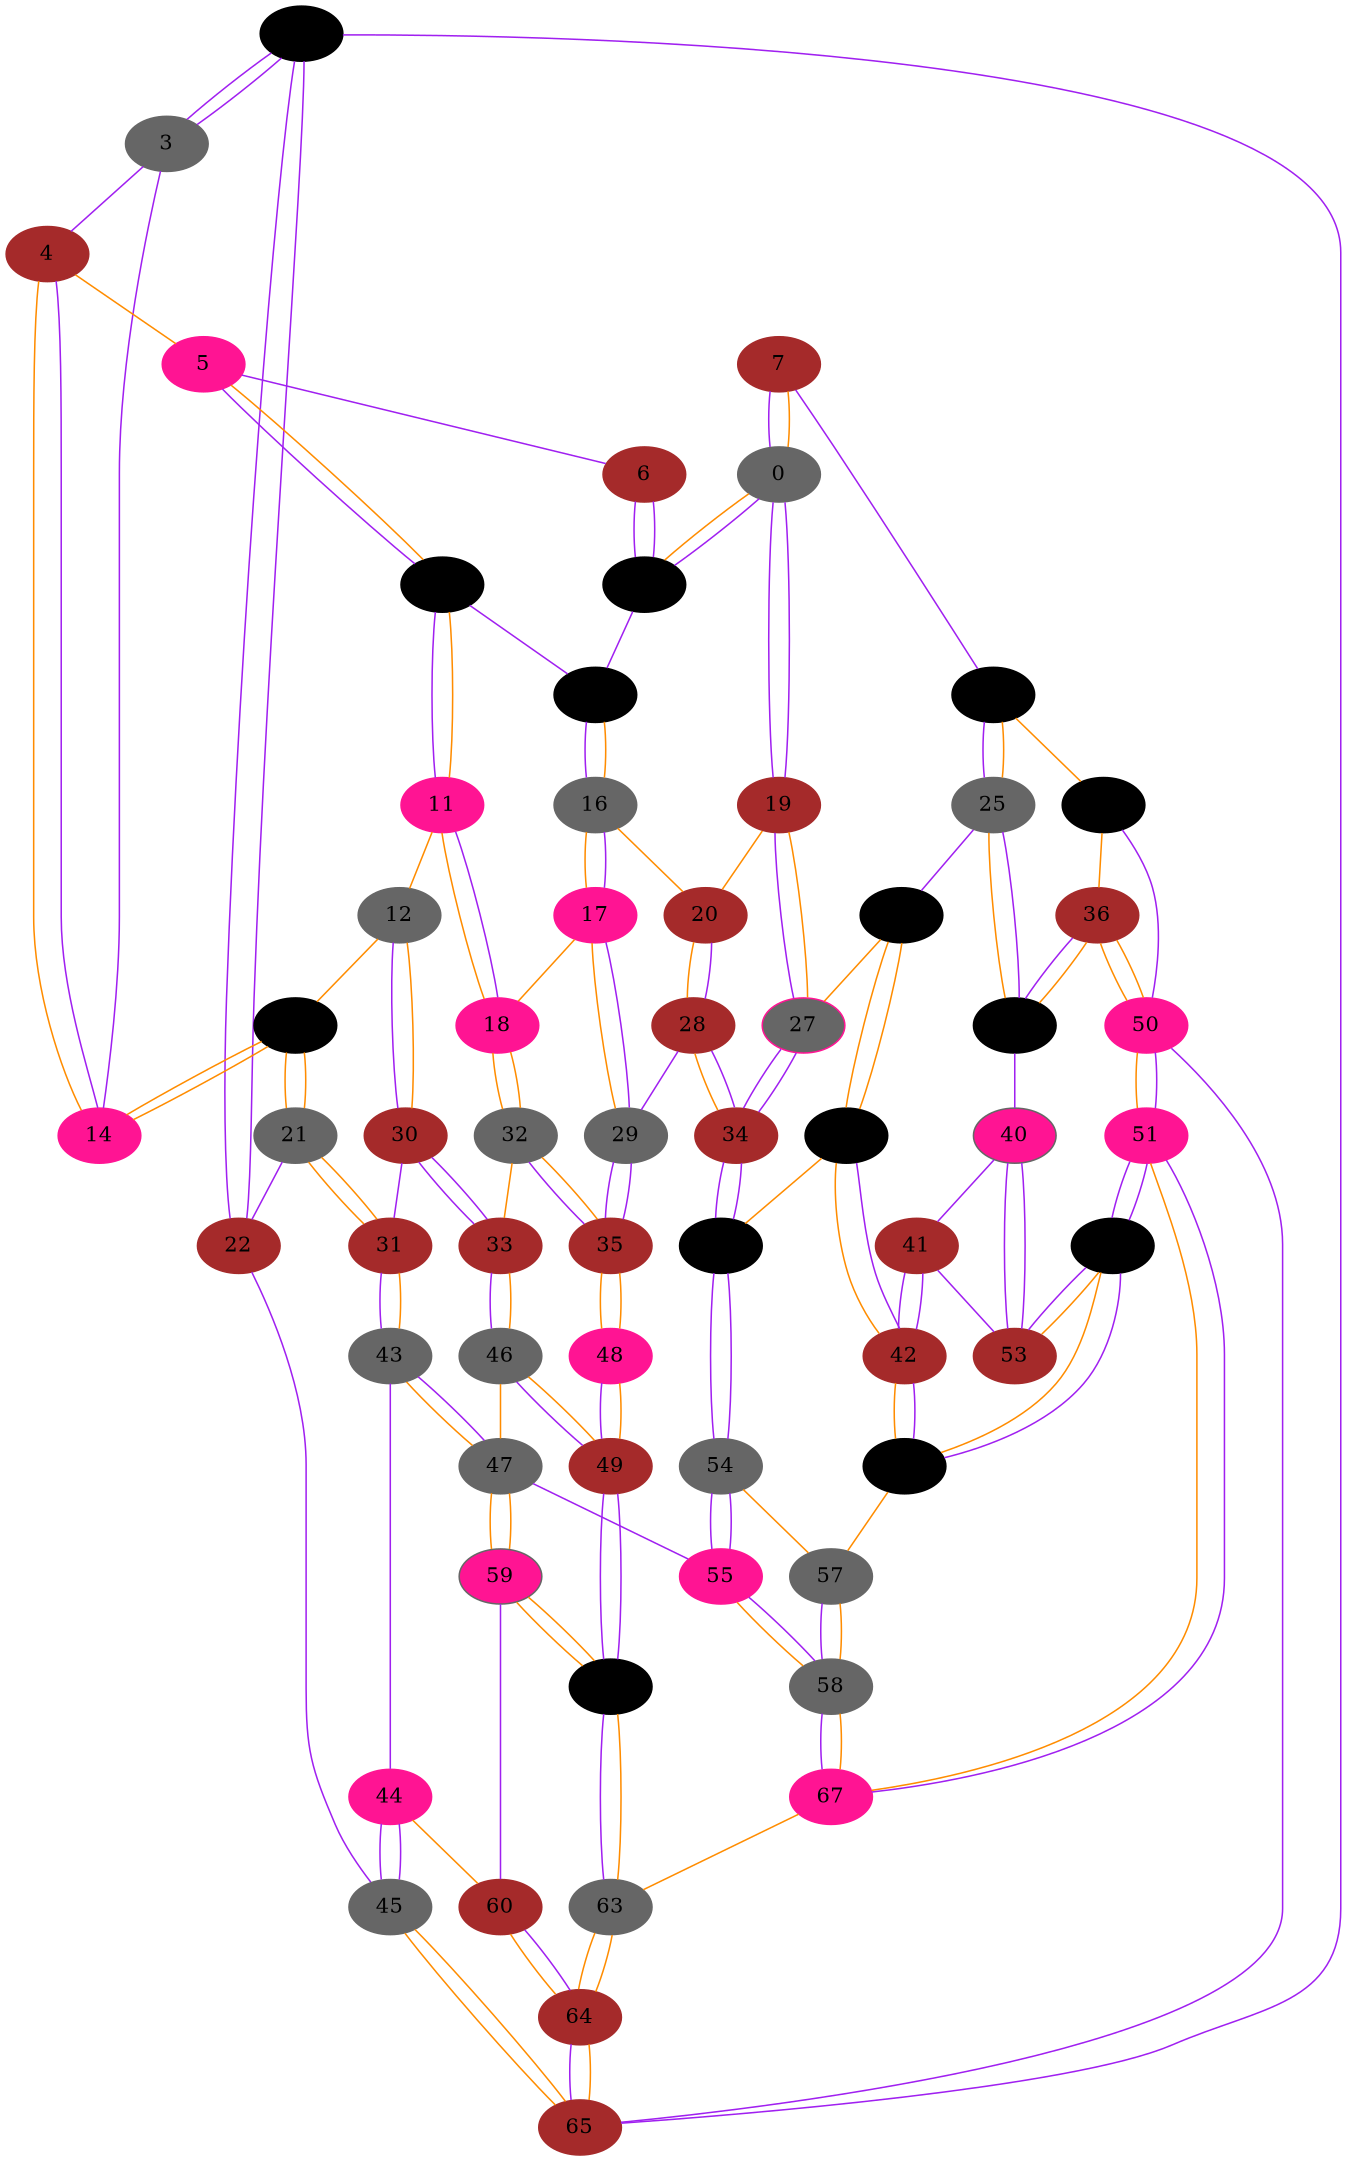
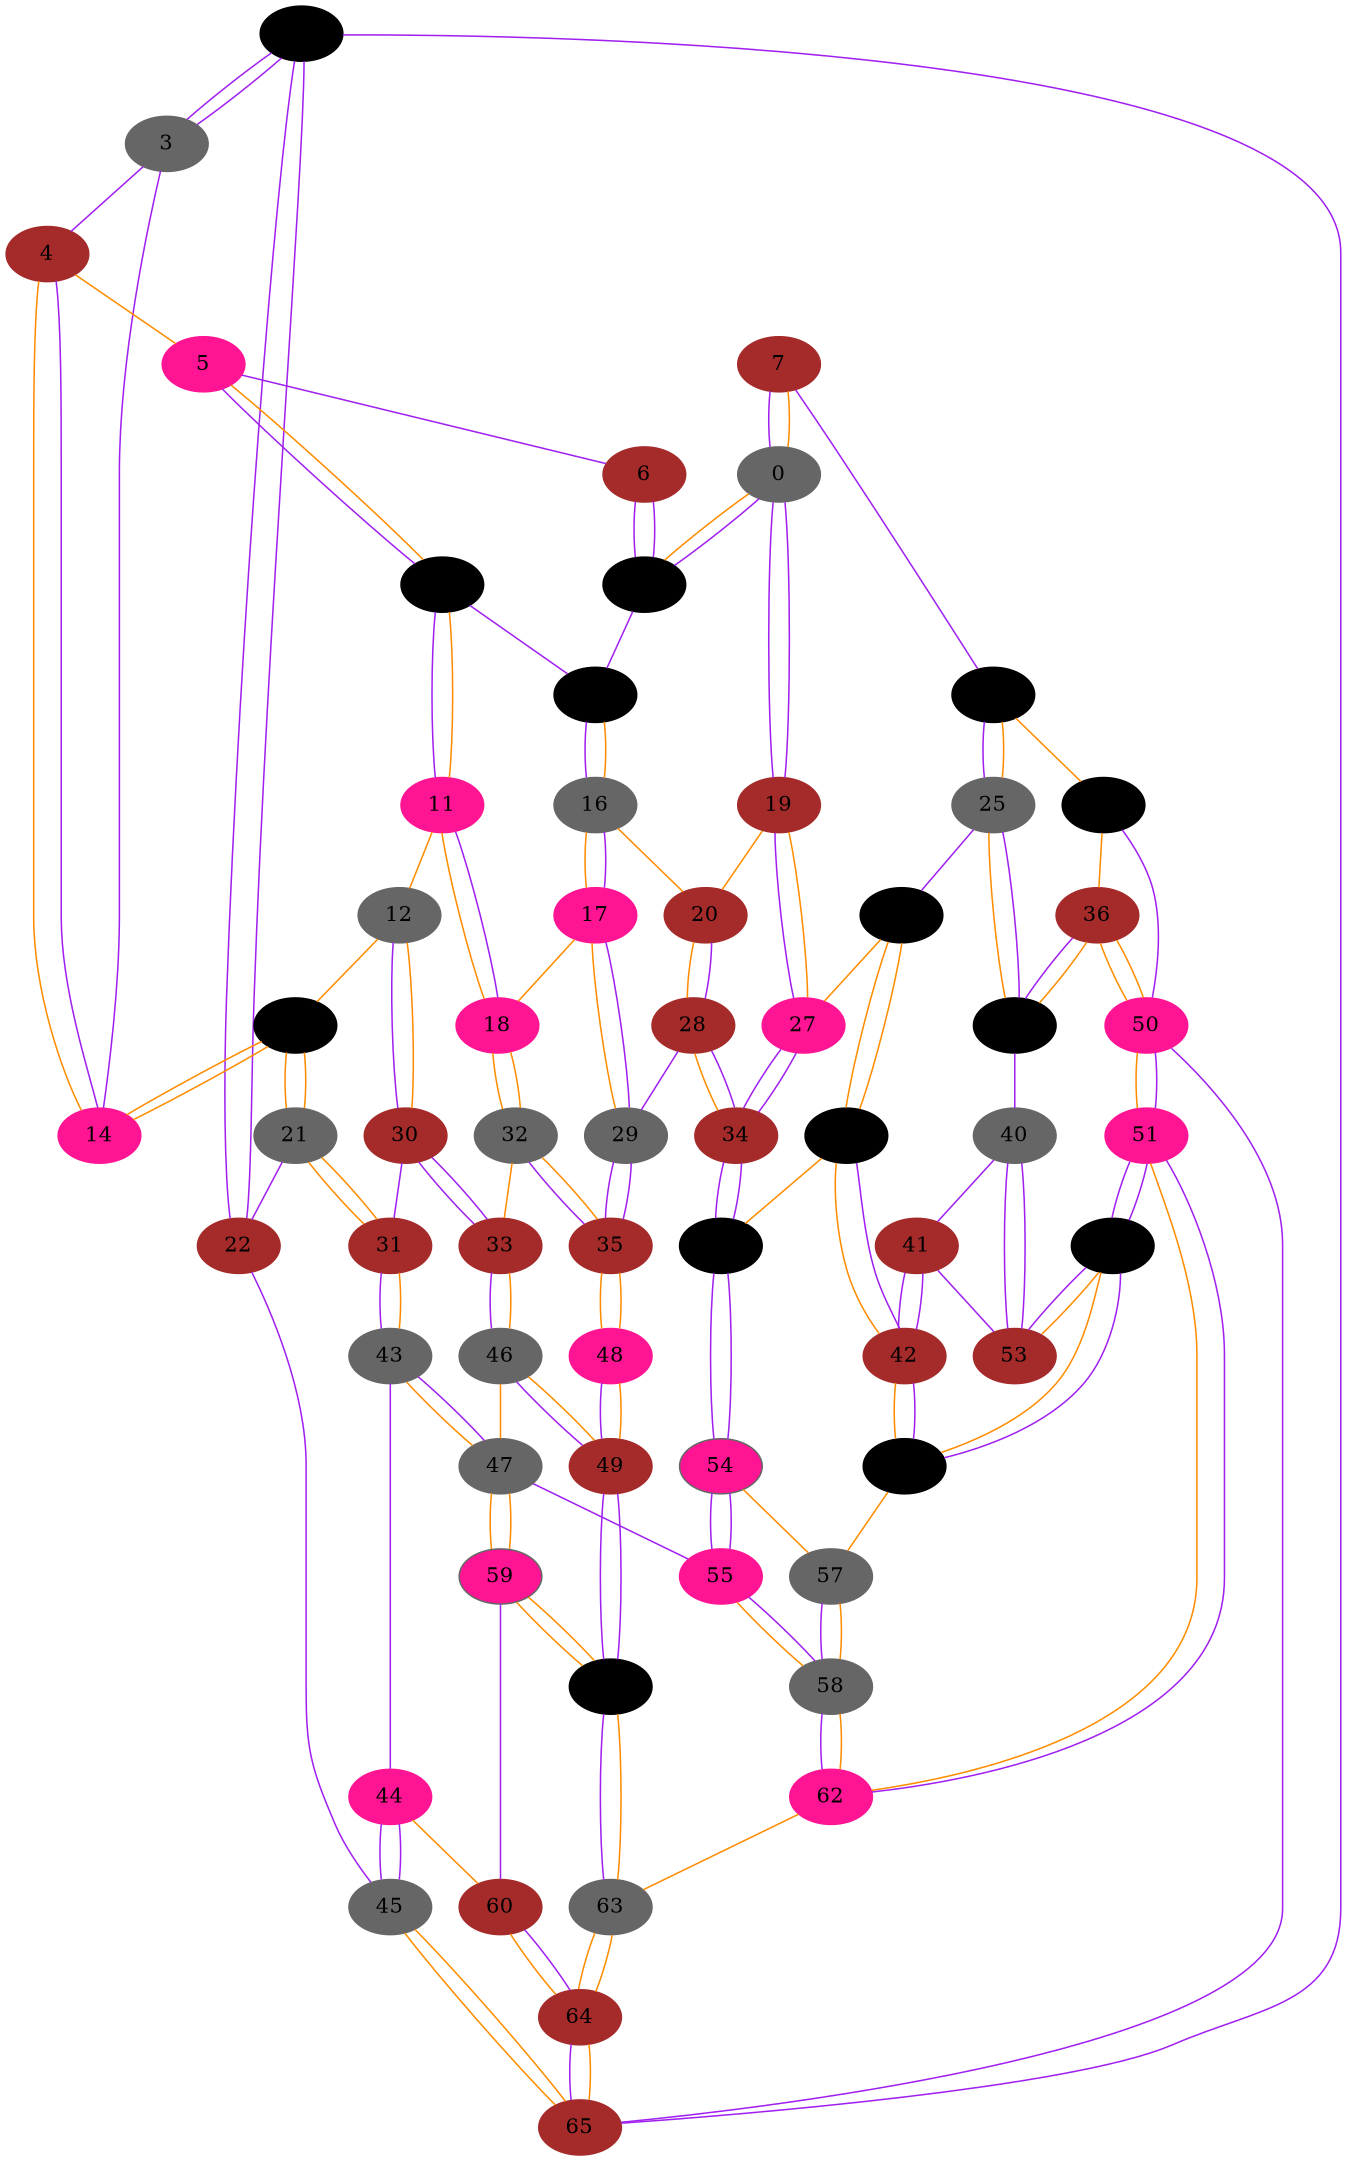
(804, 1025) -> (804, 1025)
(1015, 1136) -> (1015, 1136)
(721, 1466) -> (721, 1466)
(831, 1797) -> (831, 1797)
